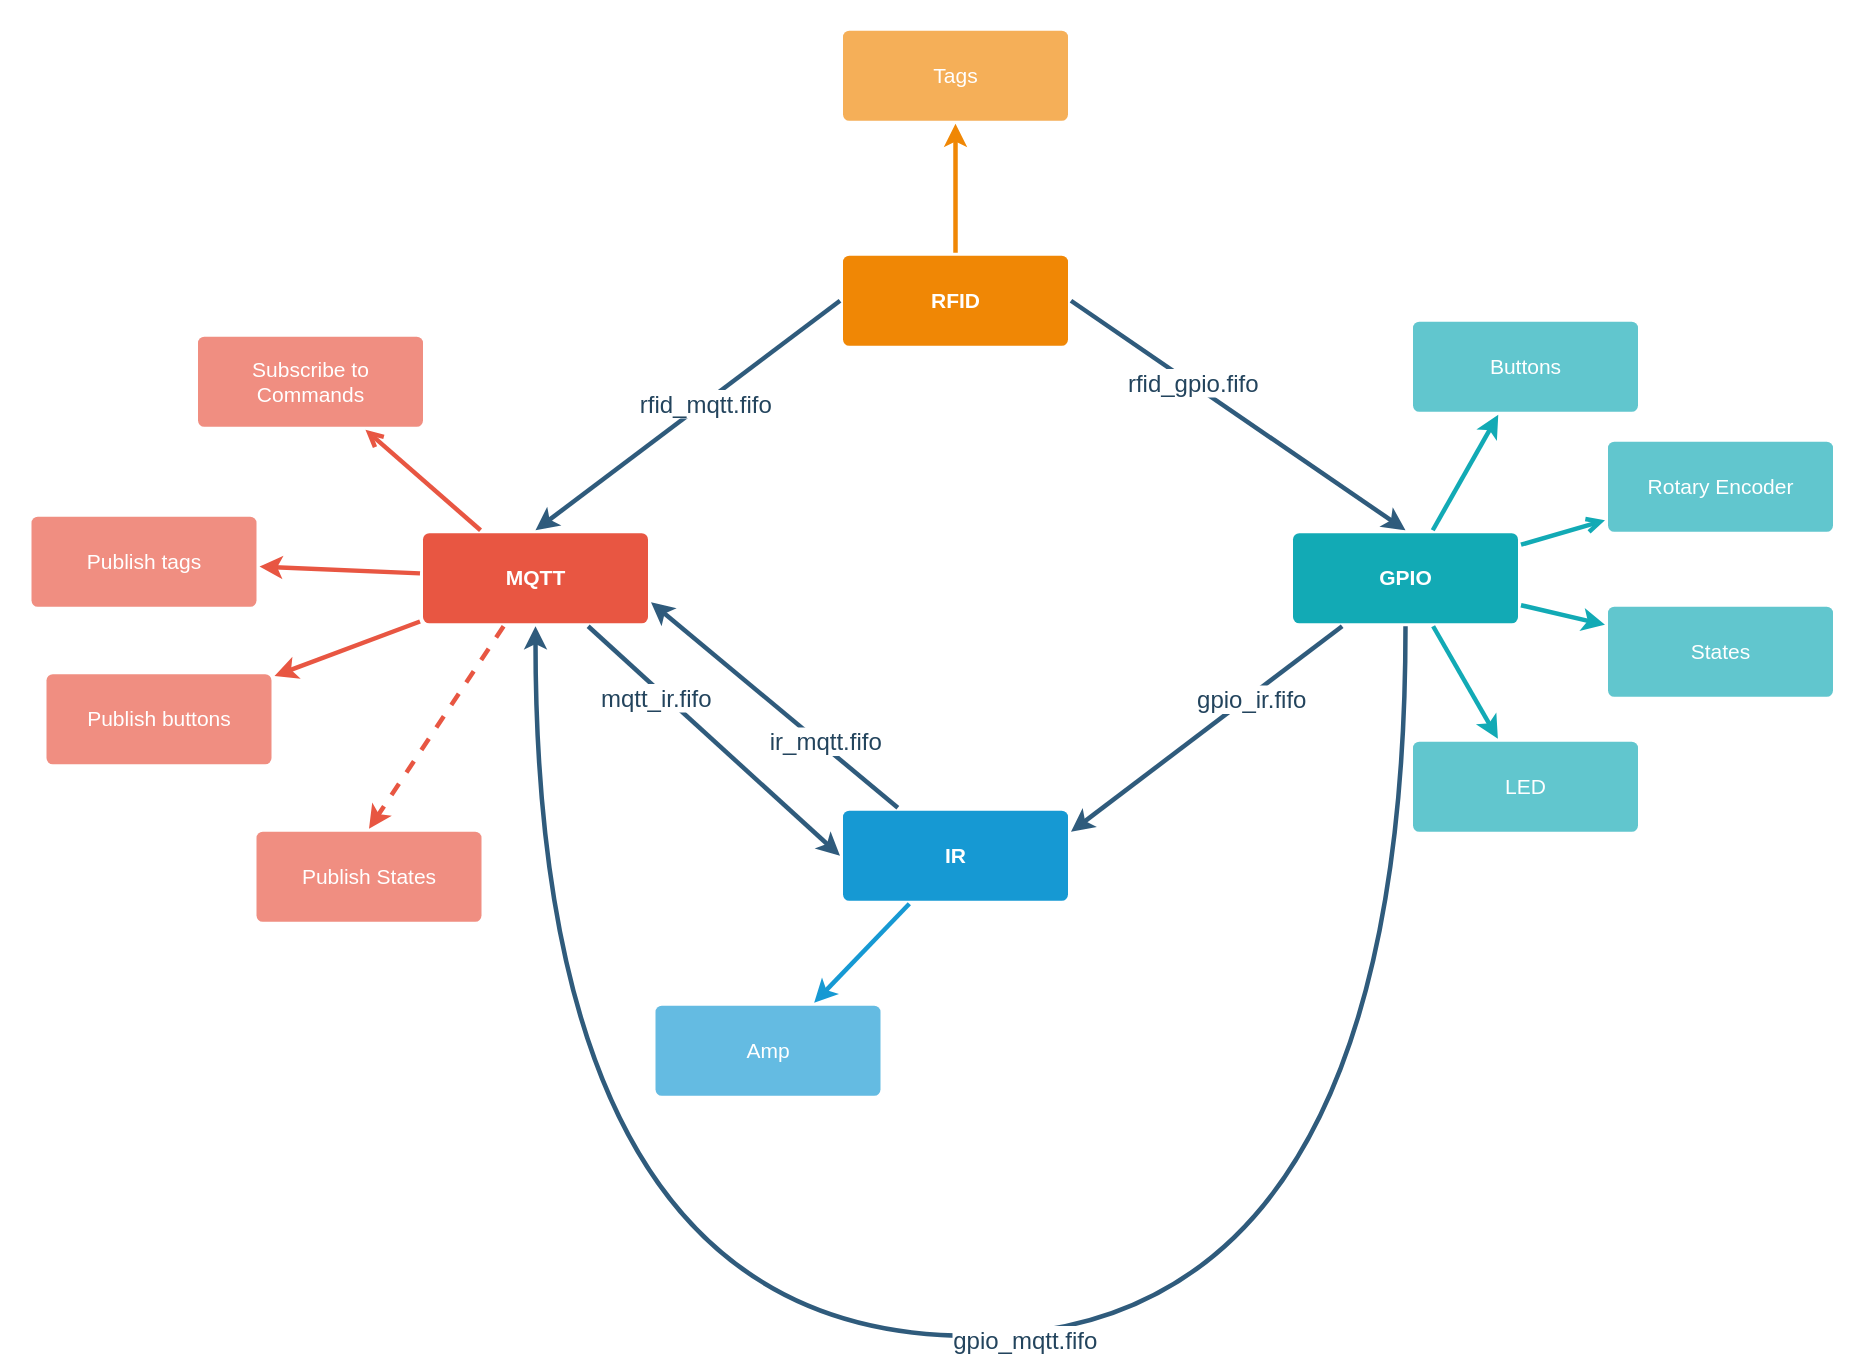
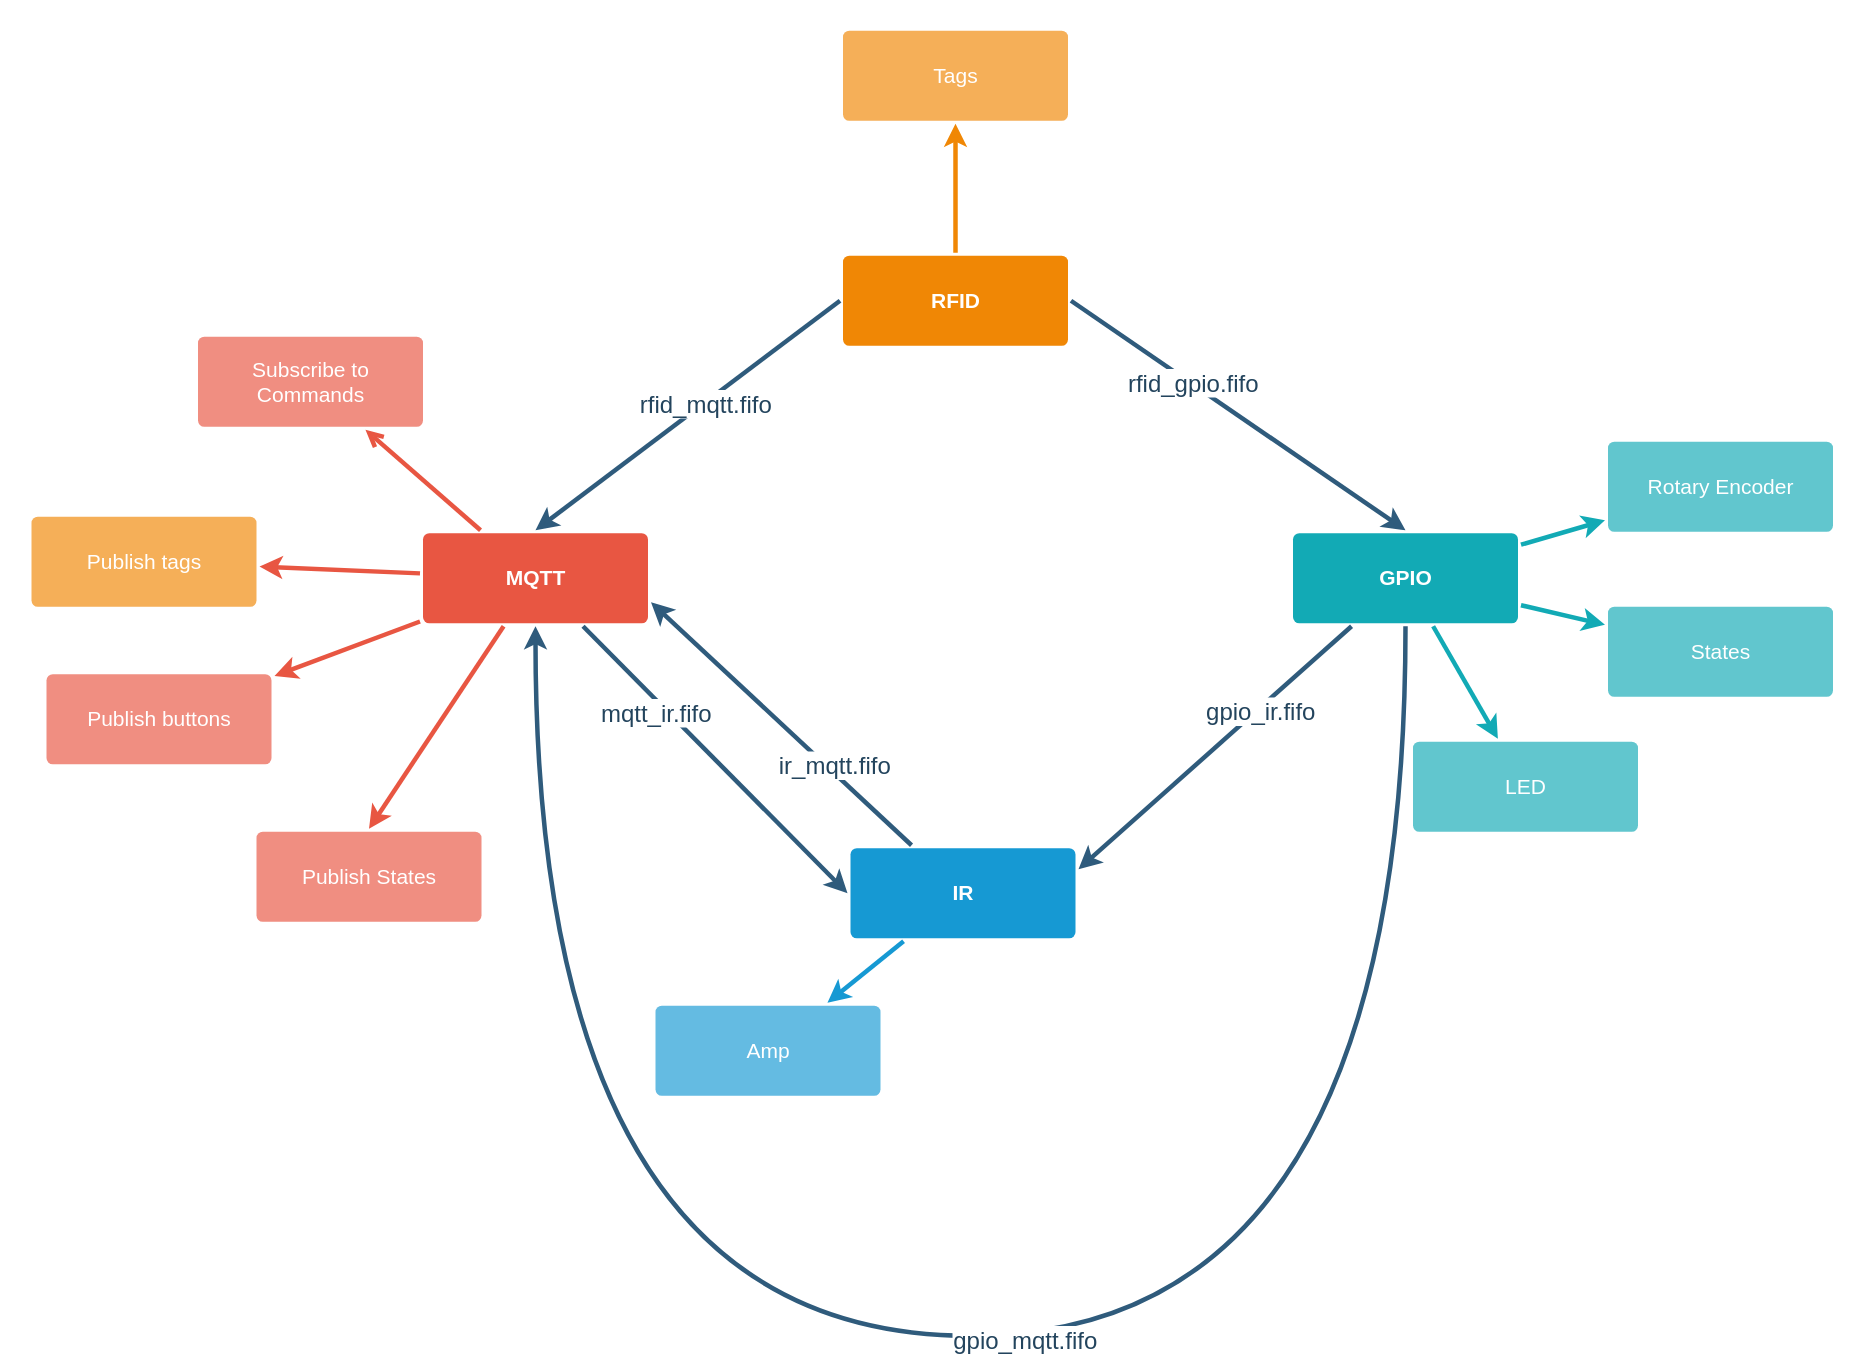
(1526, 367) -> none
(1462, 480) -> none
(1588, 525) -> (1588, 525)
(144, 562) -> (144, 562)
(478, 665) -> (478, 665)
(956, 856) -> (963, 893)
